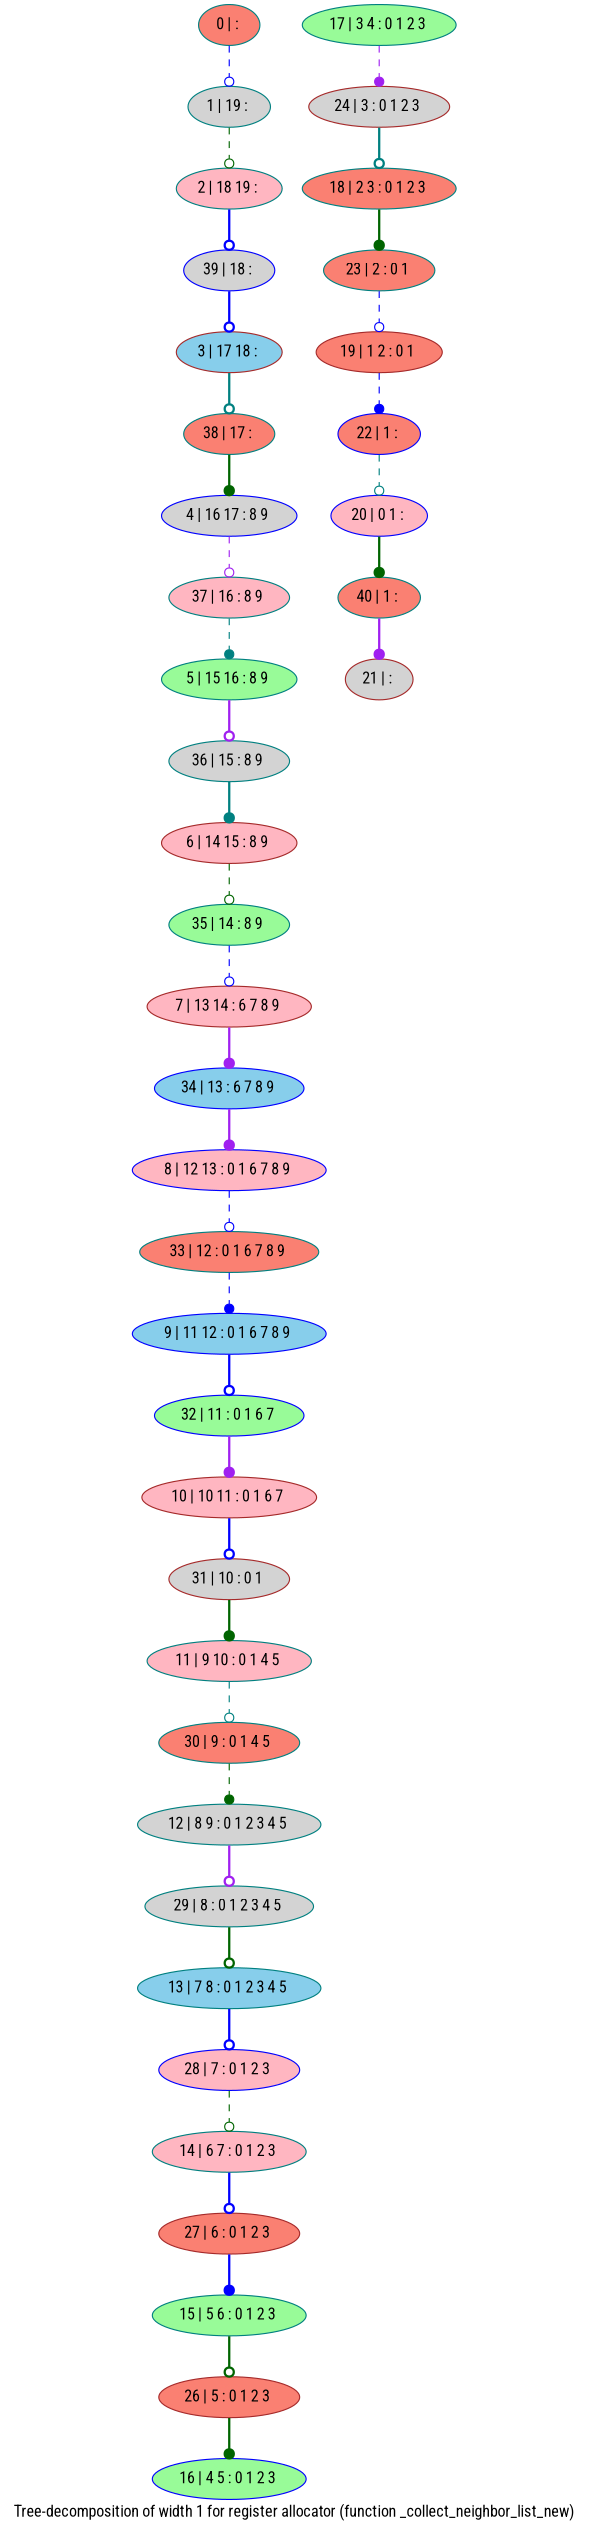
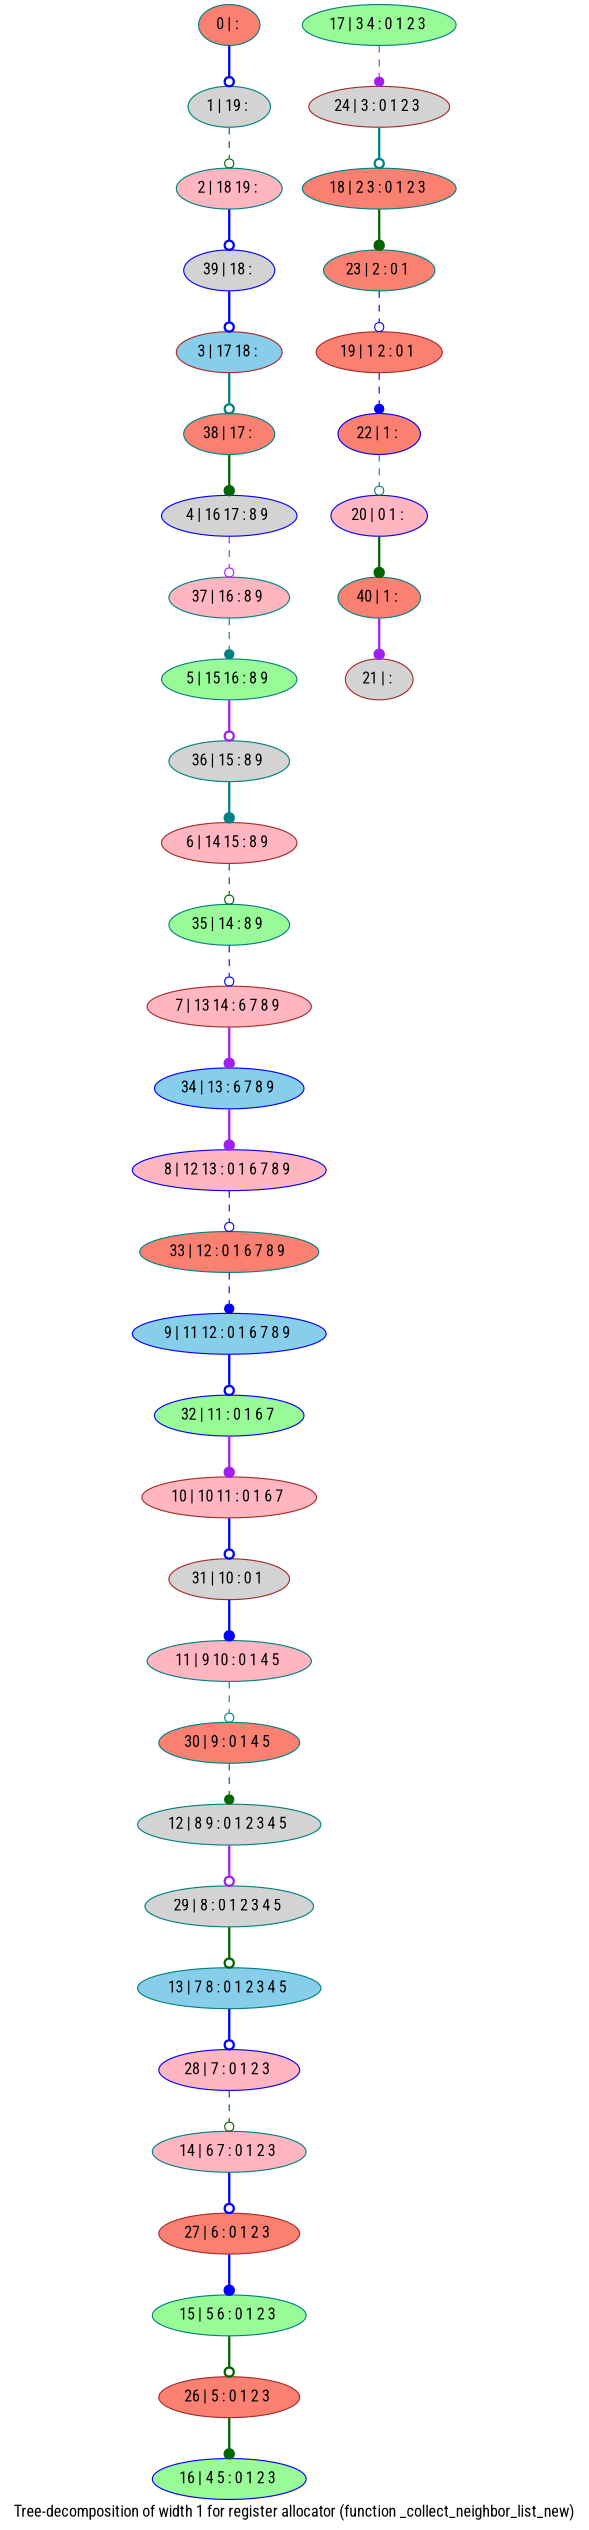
(229, 61) -> (229, 61)
(229, 1616) -> (229, 1616)
